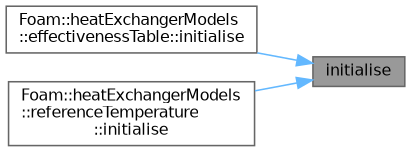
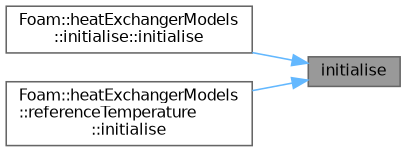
(132, 30) -> (129, 30)
